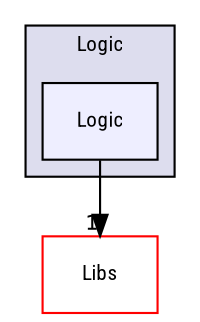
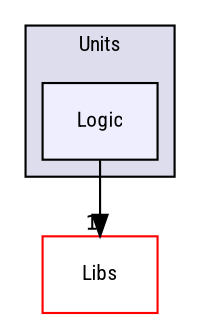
(100, 46) -> (100, 46)
